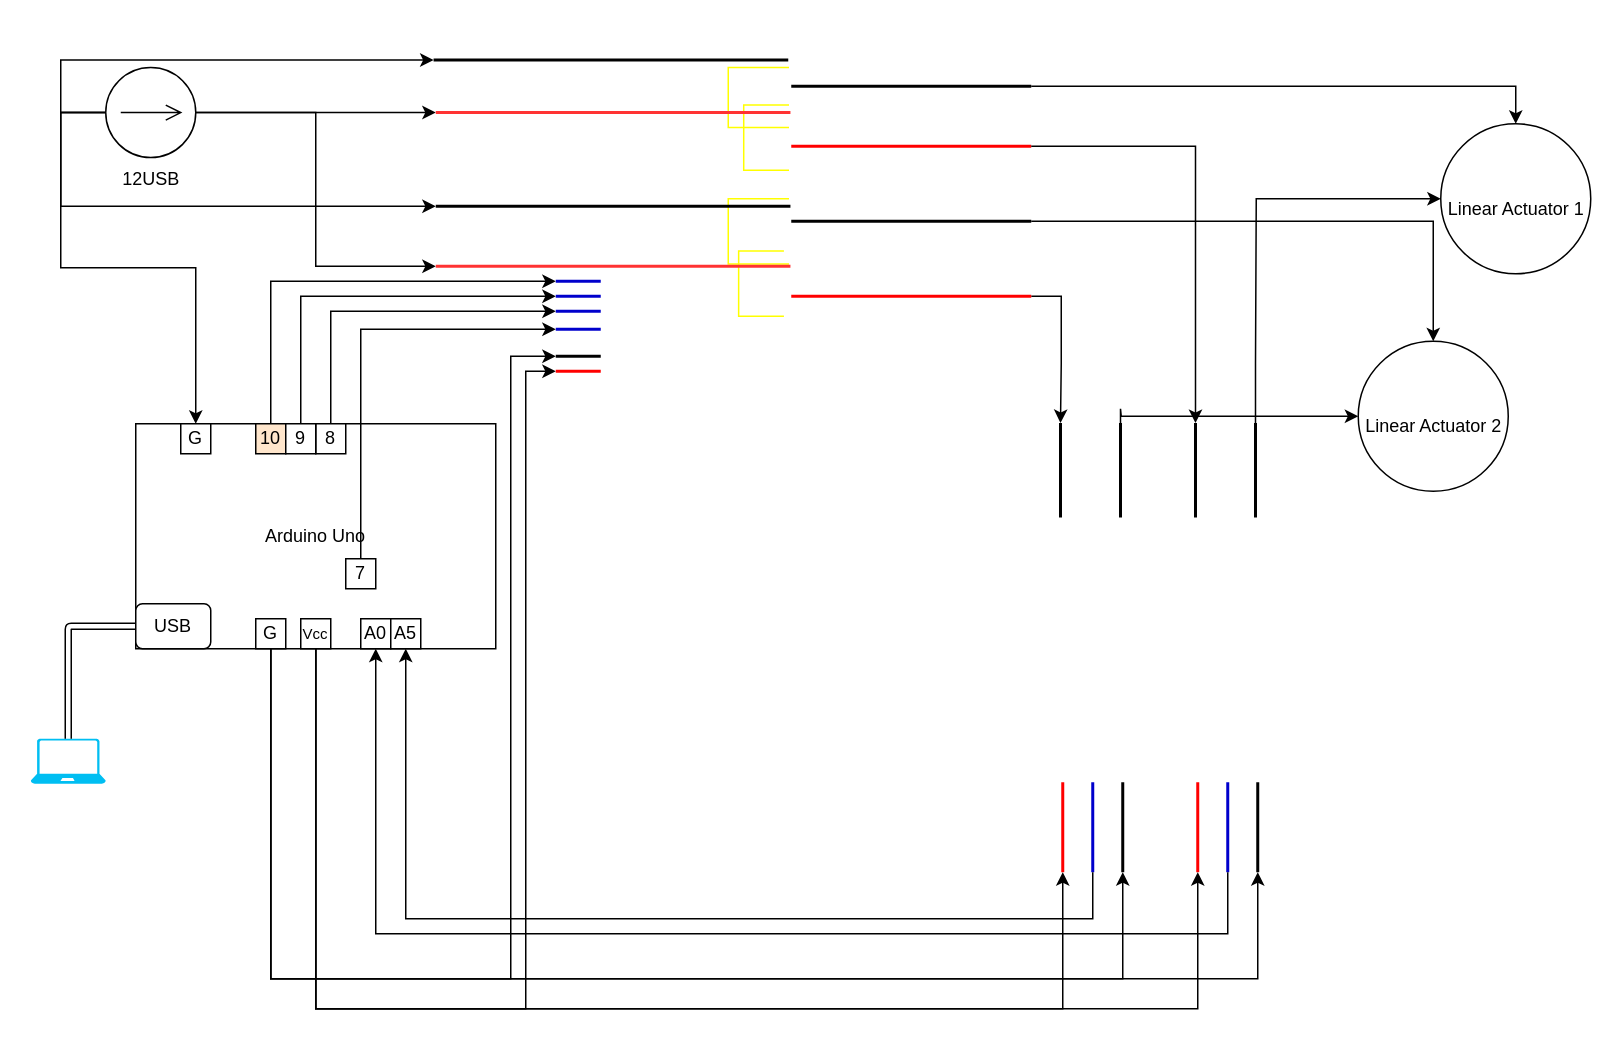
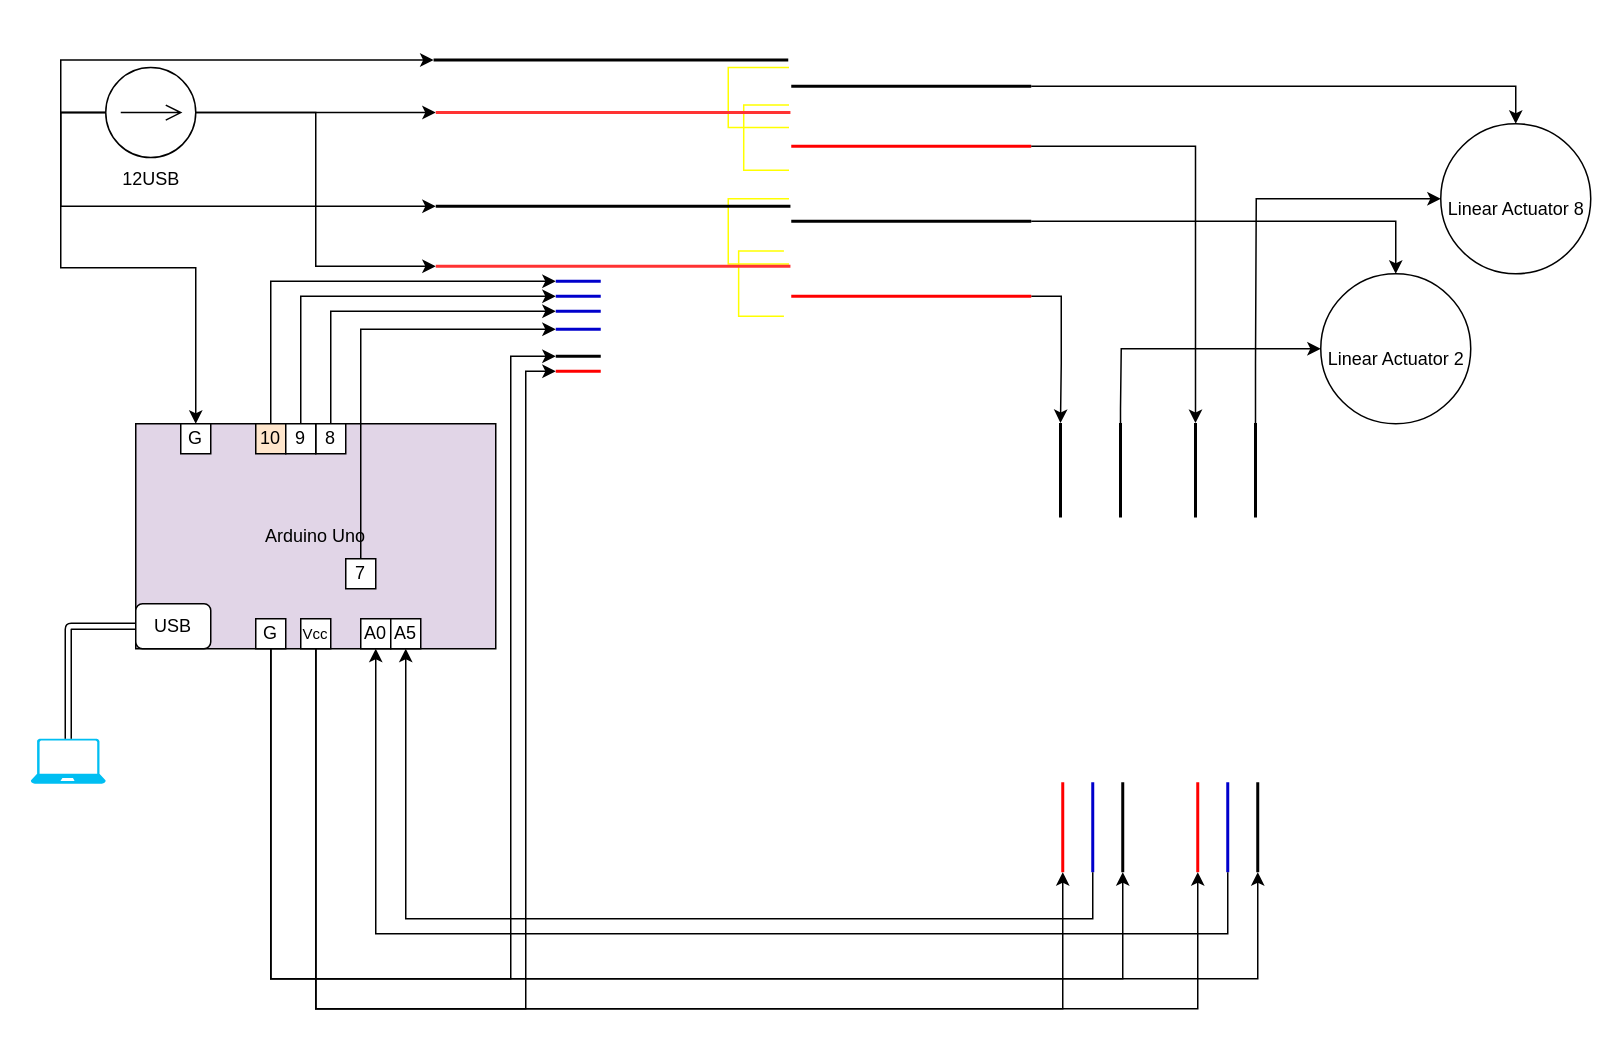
(1517, 199) -> (1517, 199)
(1433, 416) -> (1396, 349)
(316, 536) -> (316, 536)
